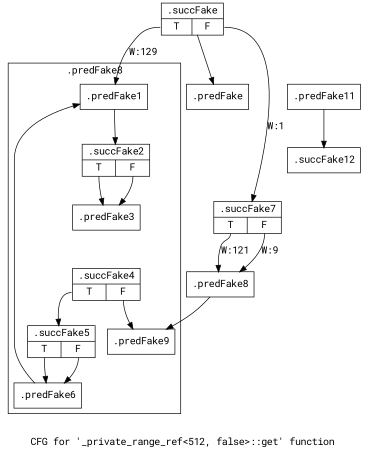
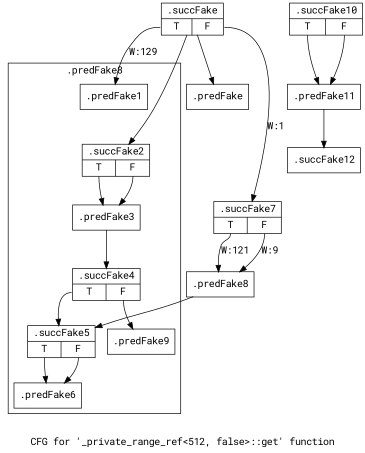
none -> (326, 19)
(115, 123) -> (164, 89)
(14, 232) -> none
none -> (106, 246)
(193, 313) -> (148, 312)
